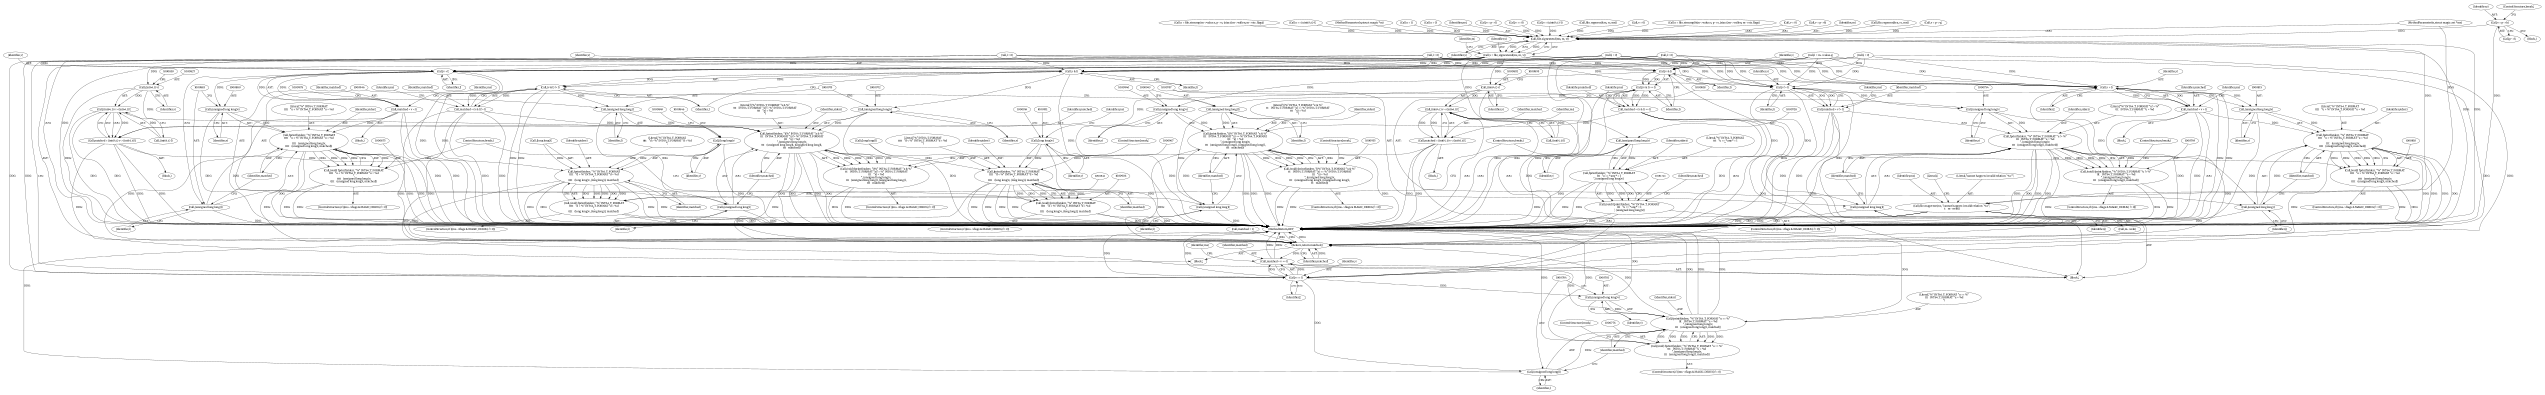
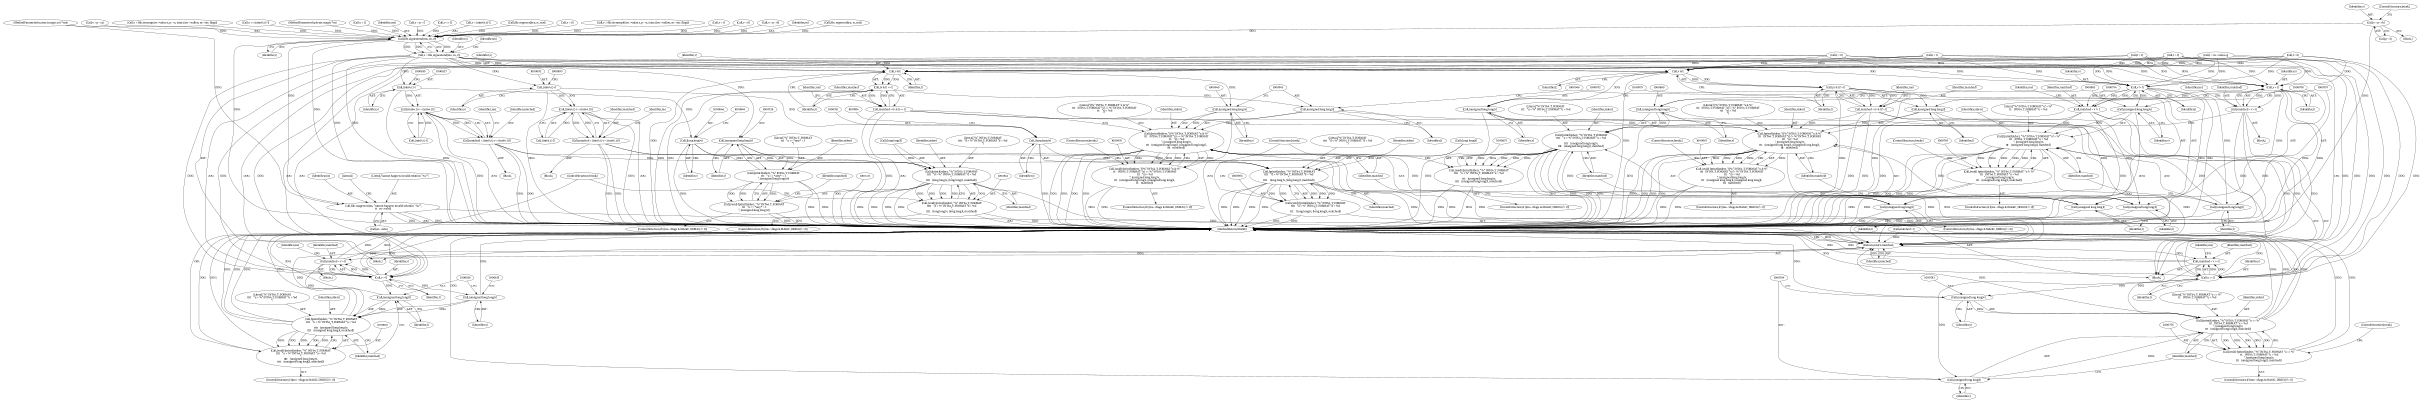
none -> (2238, 94)
(1281, 229) -> (1232, 229)
(1910, 239) -> (766, 250)
